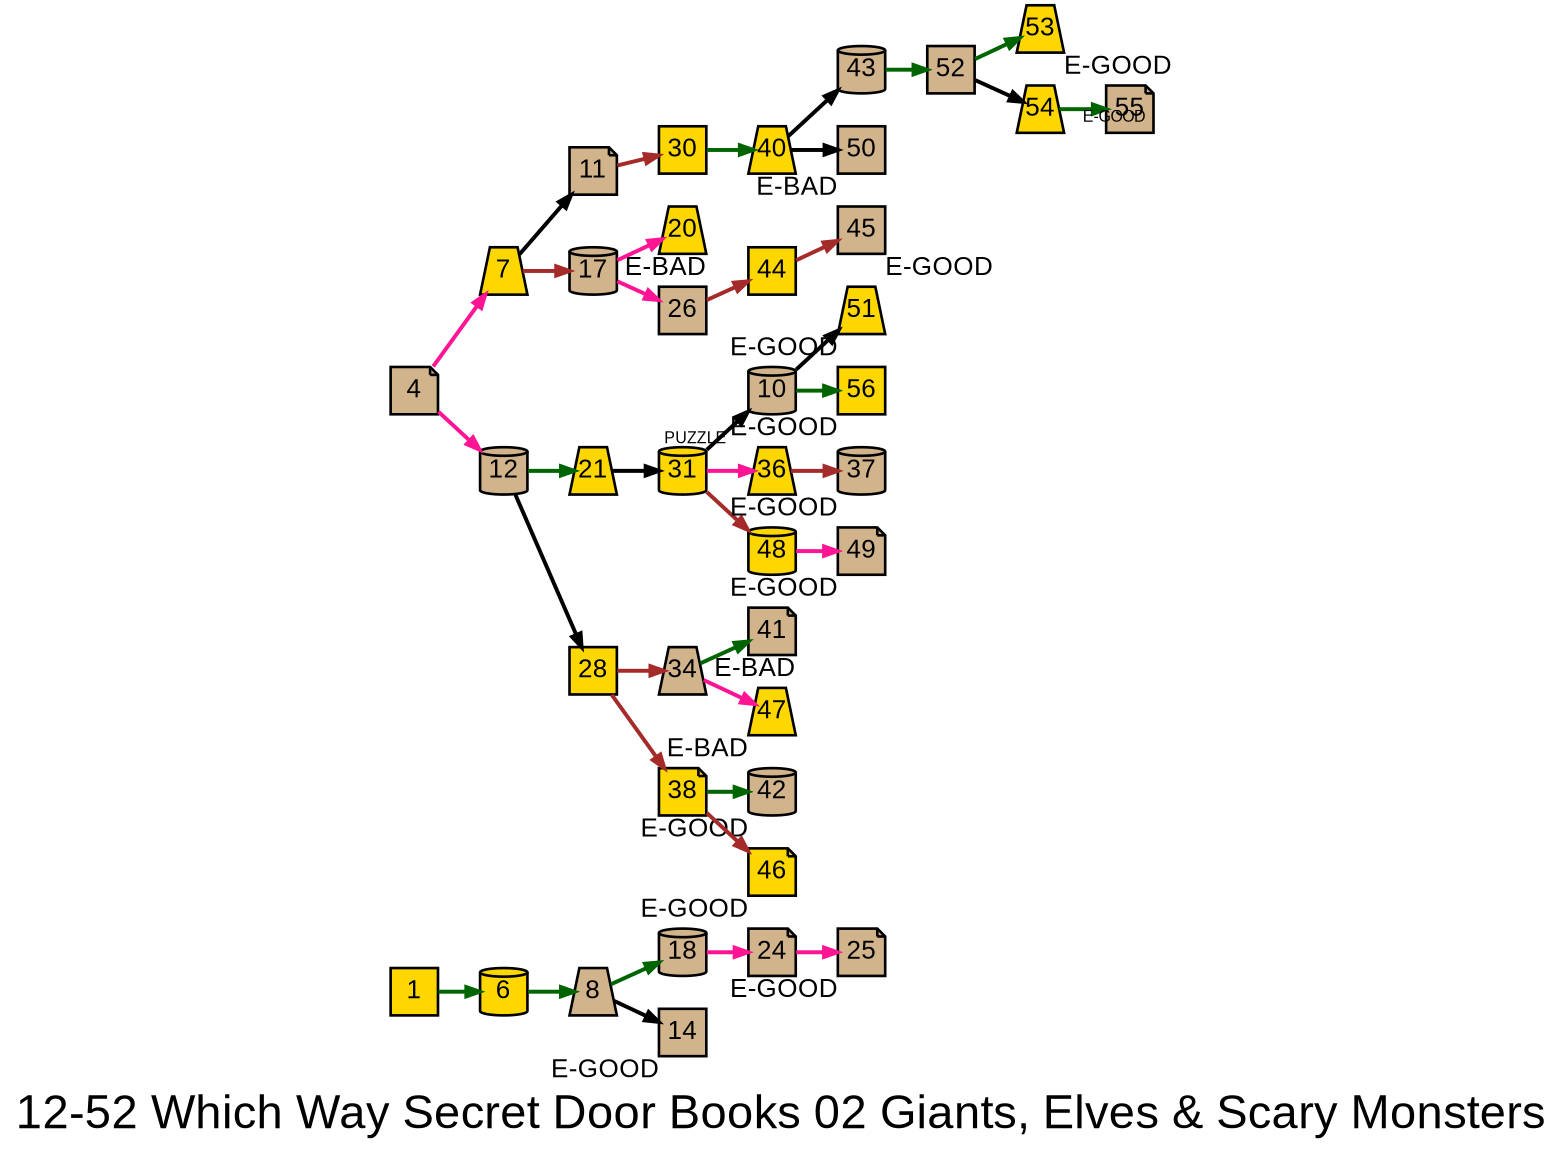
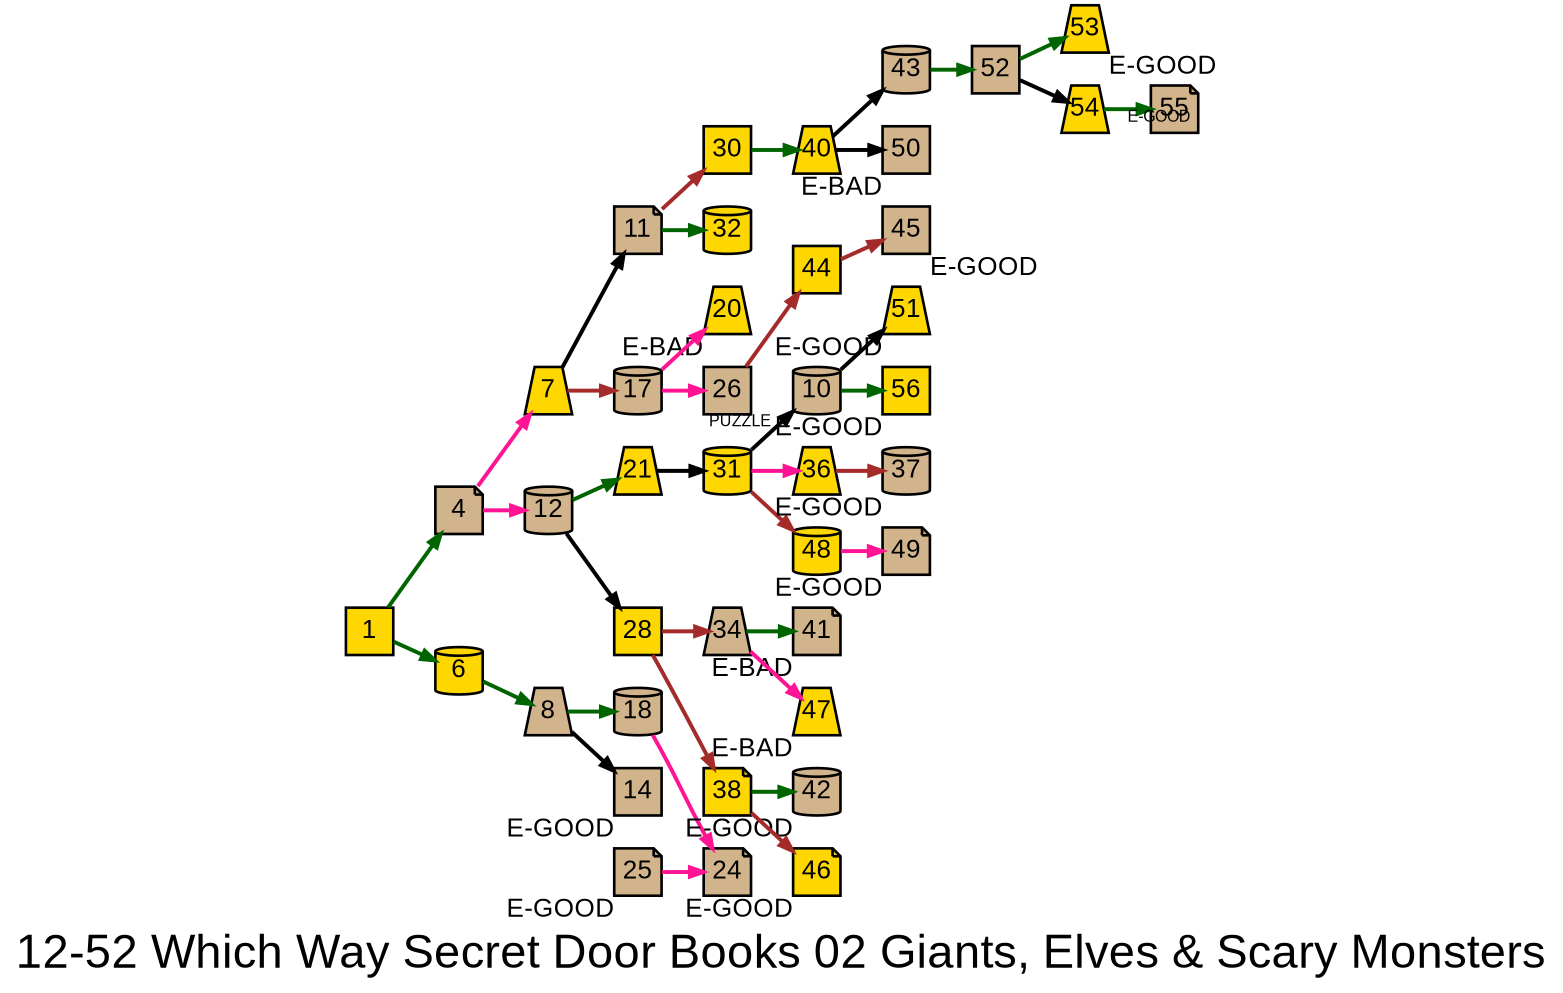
none -> (727, 230)
none -> (410, 576)
(810, 952) -> (676, 872)
